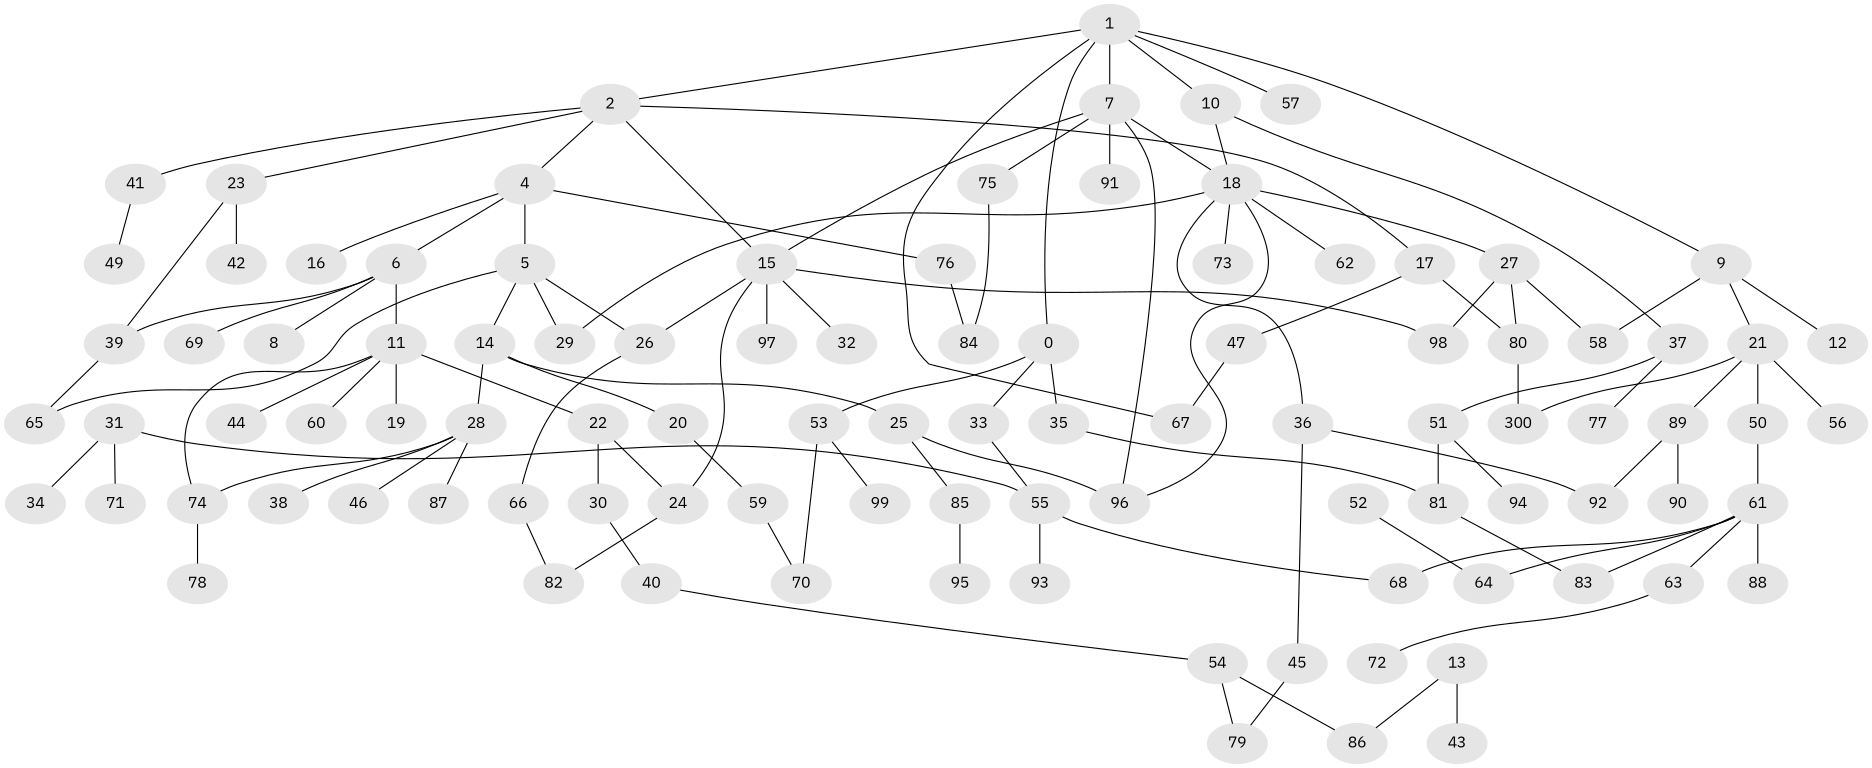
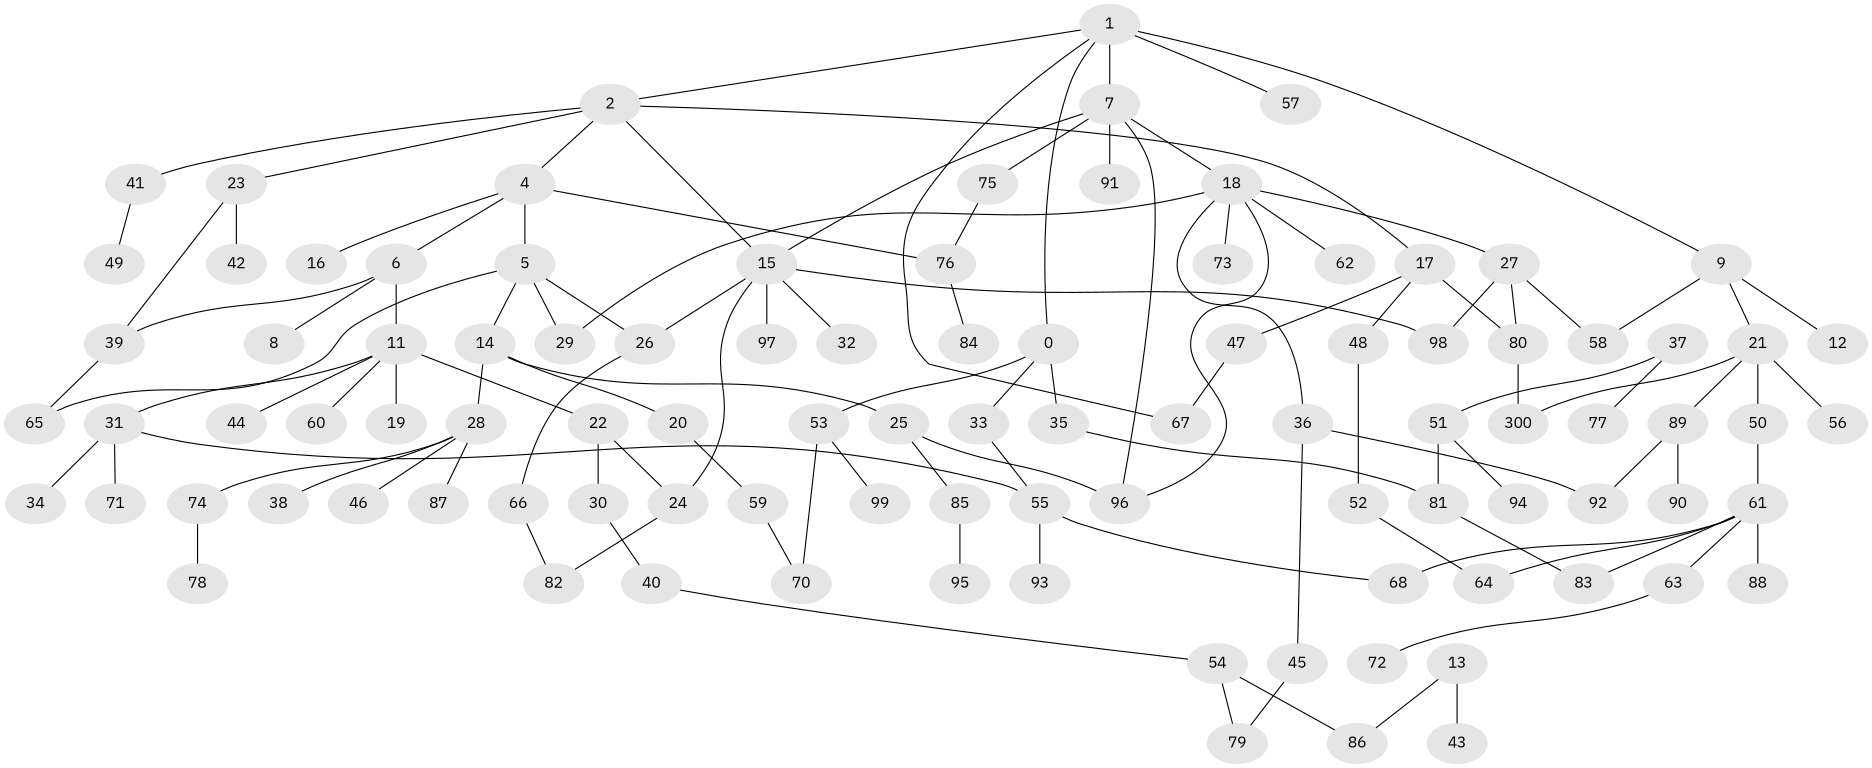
(1211, 104) -> none
(988, 265) -> (967, 224)
(194, 344) -> none
none -> (1358, 344)
(239, 375) -> (303, 376)
